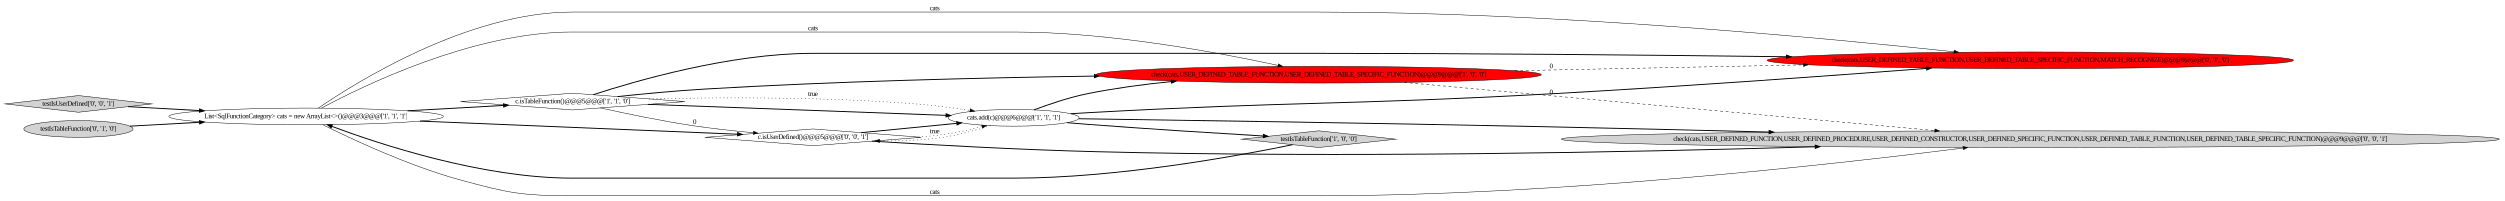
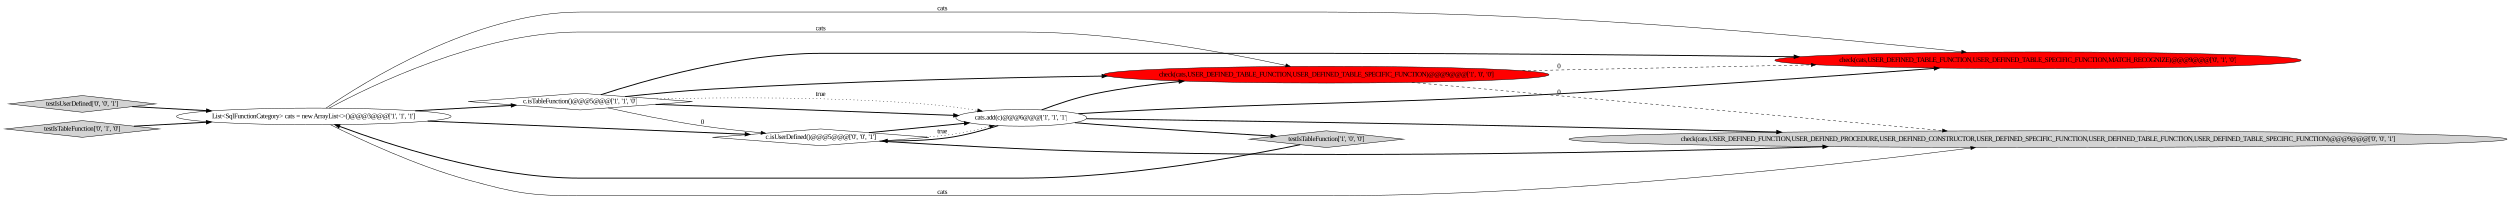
(78, 129) -> (82, 129)
(933, 139) -> (941, 139)
